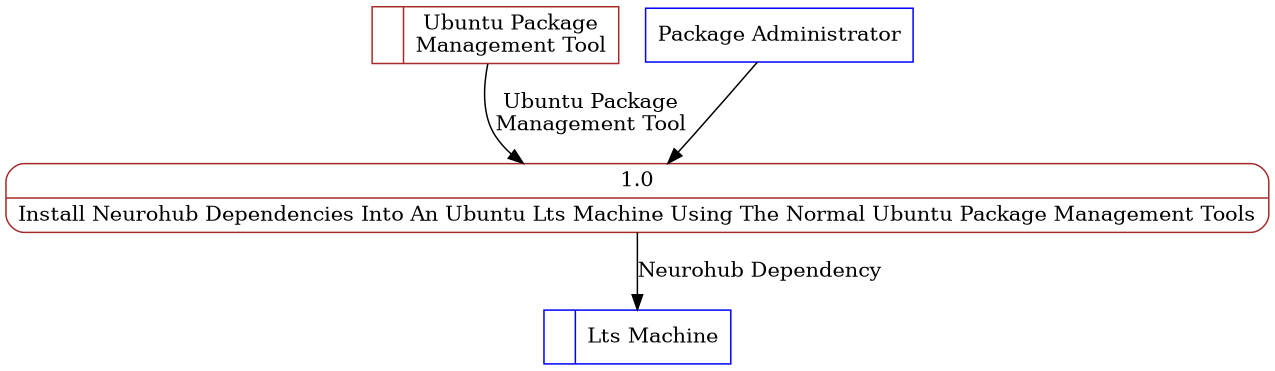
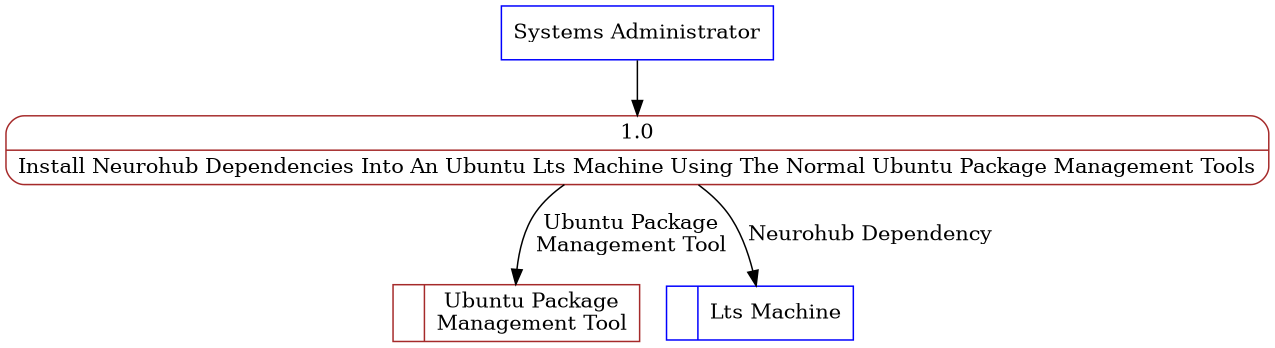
(779, 35) -> (637, 33)
(486, 113) -> (530, 221)
